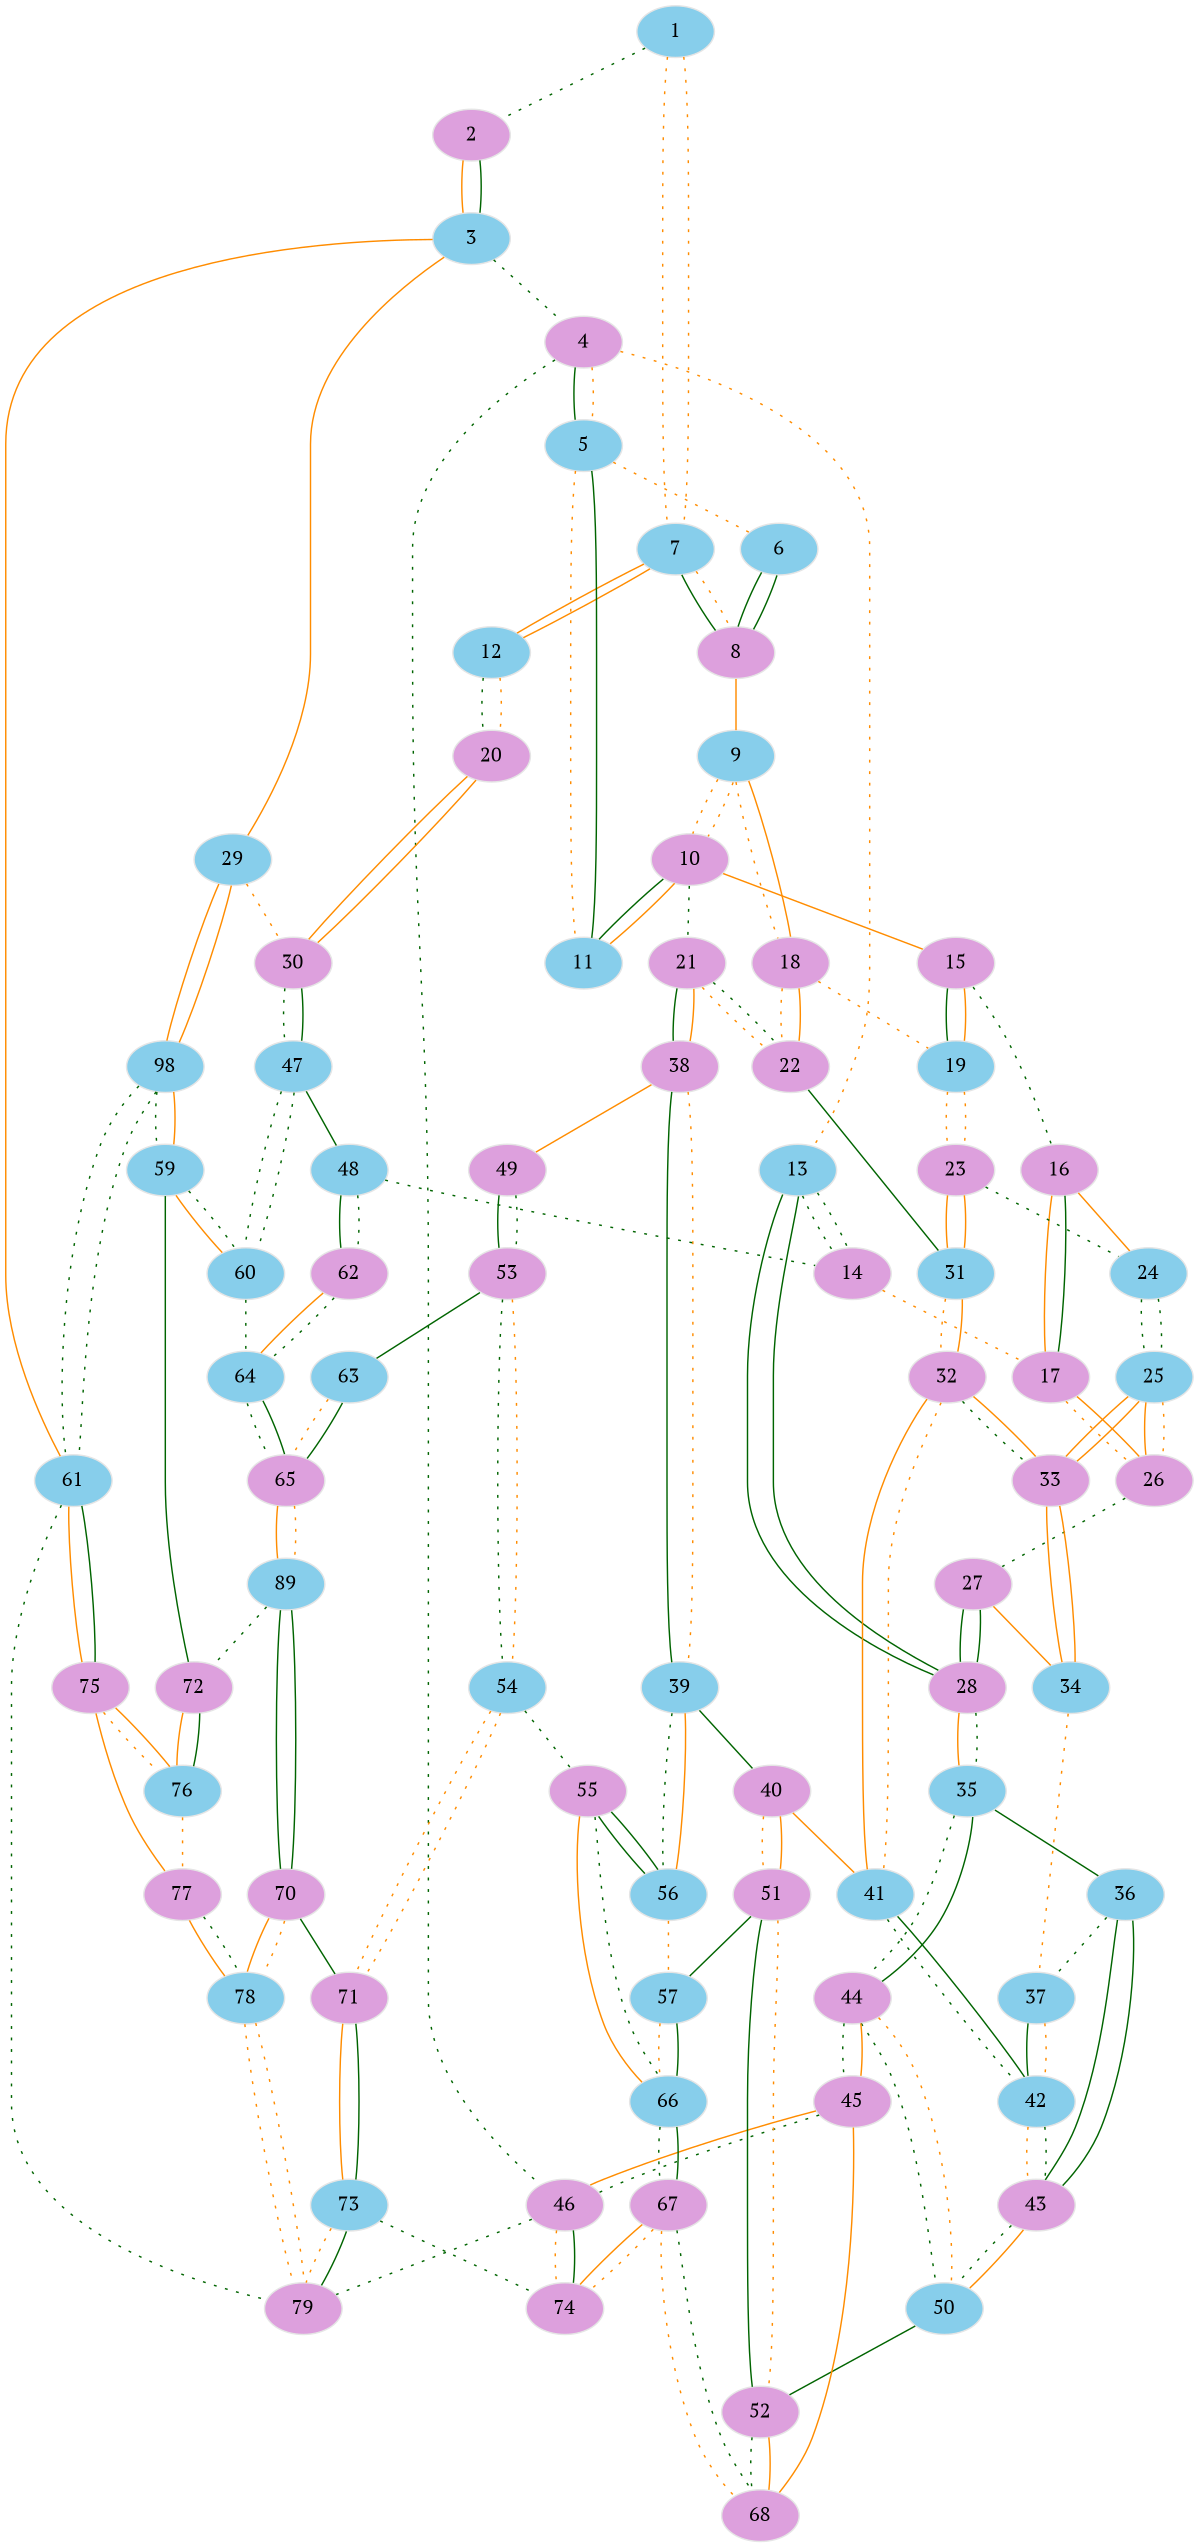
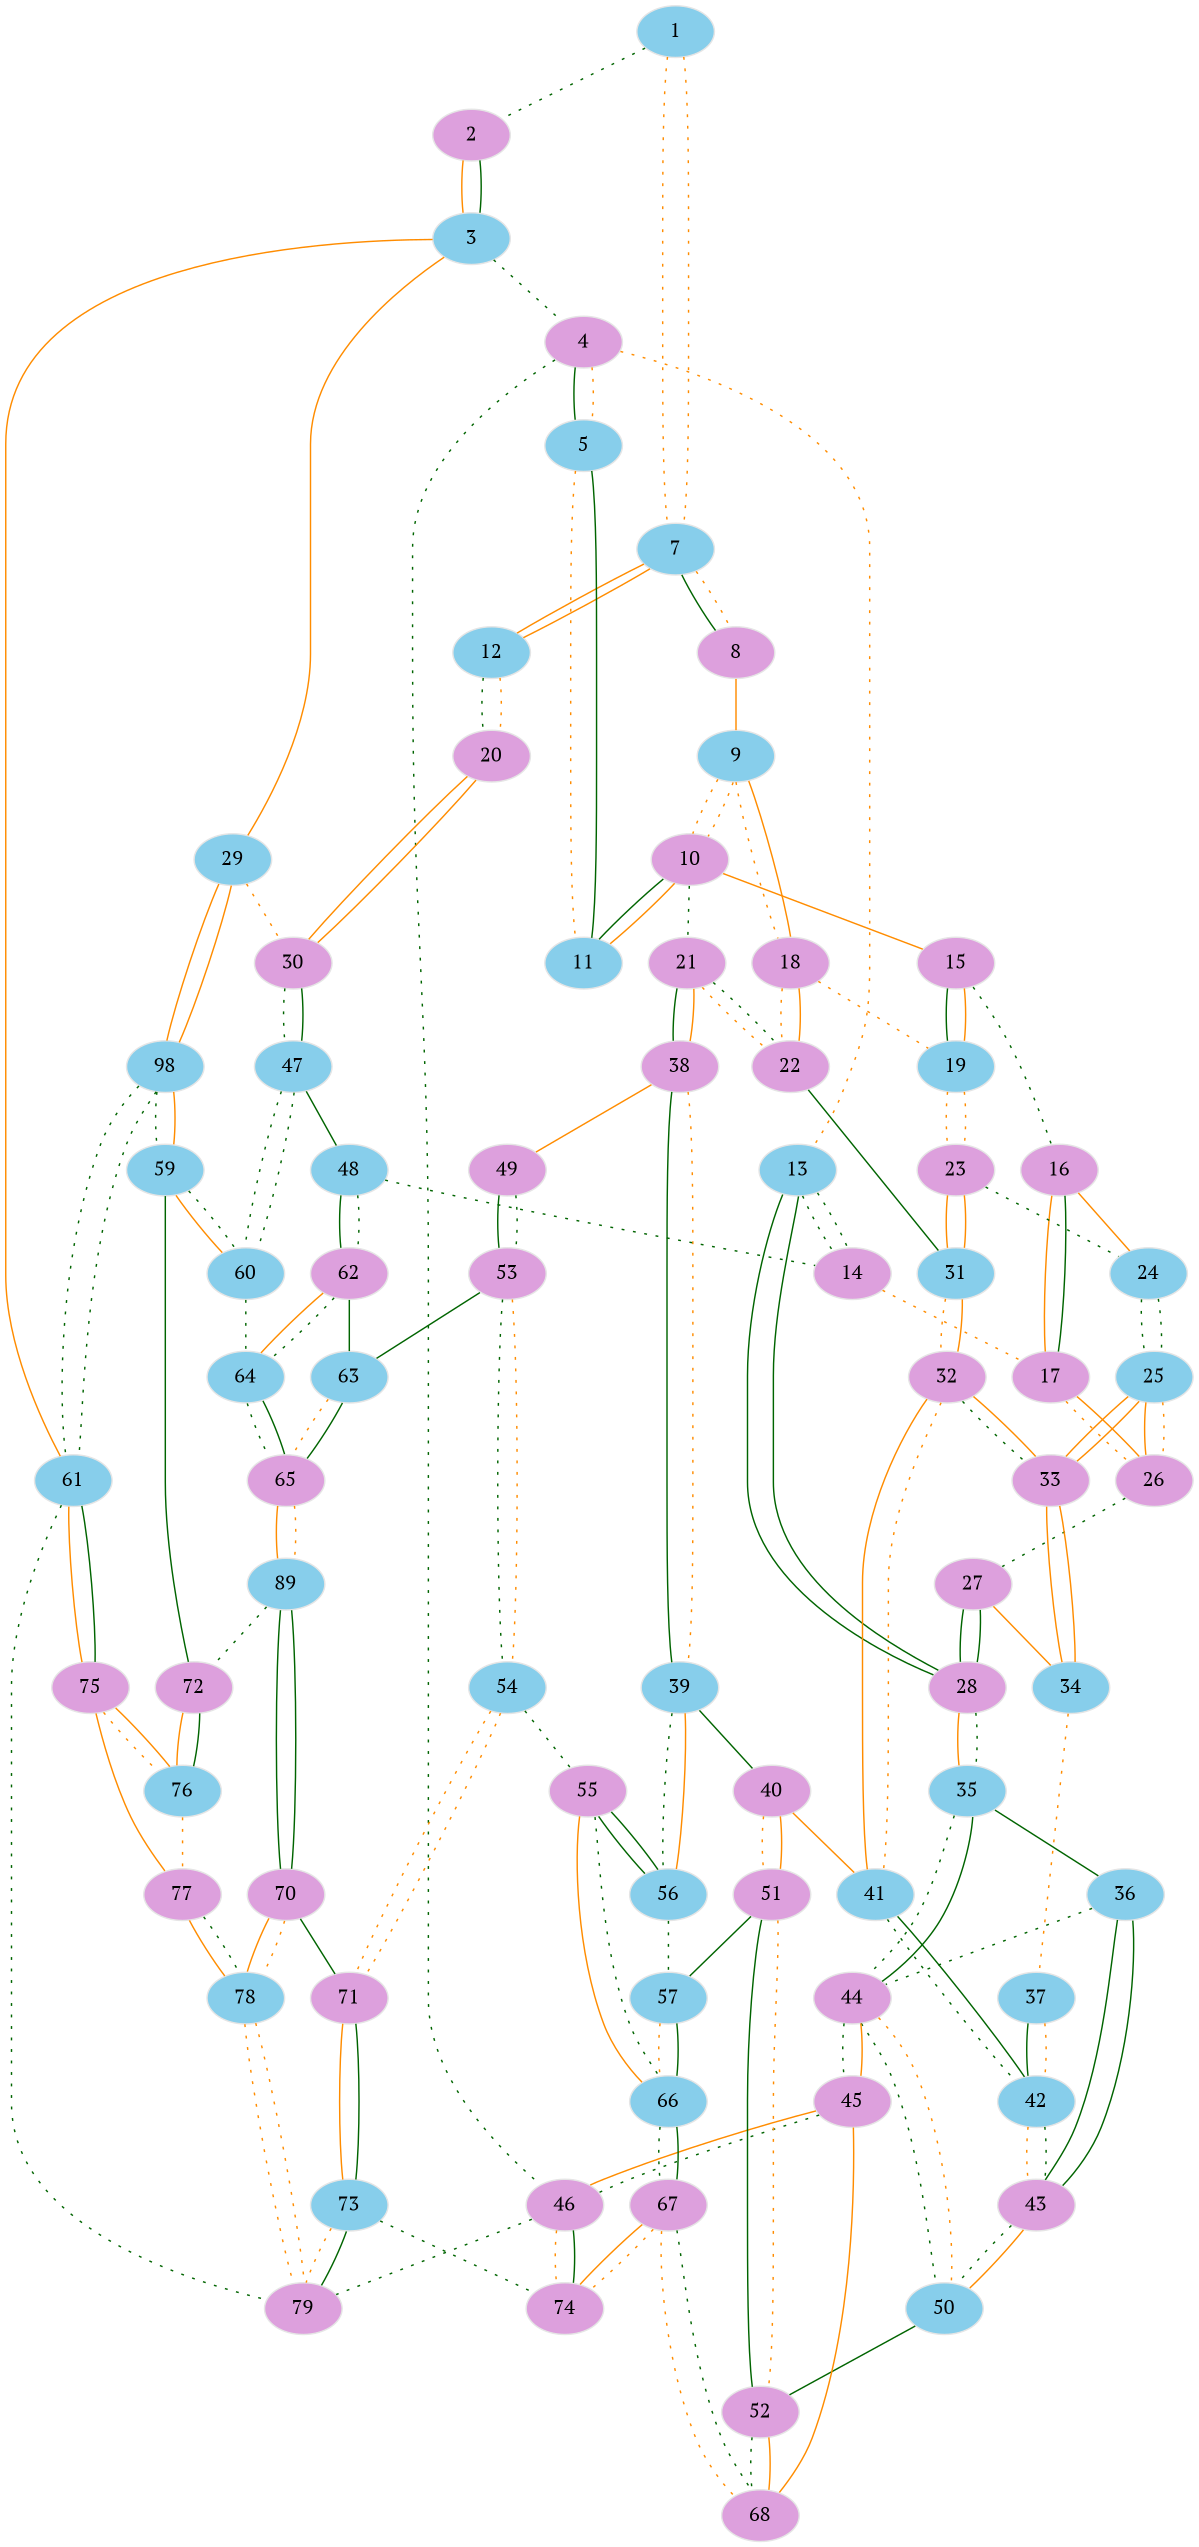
(779, 549) -> none
none -> (349, 1326)
(1081, 1946) -> (989, 1946)
(668, 1947) -> (668, 1947)
